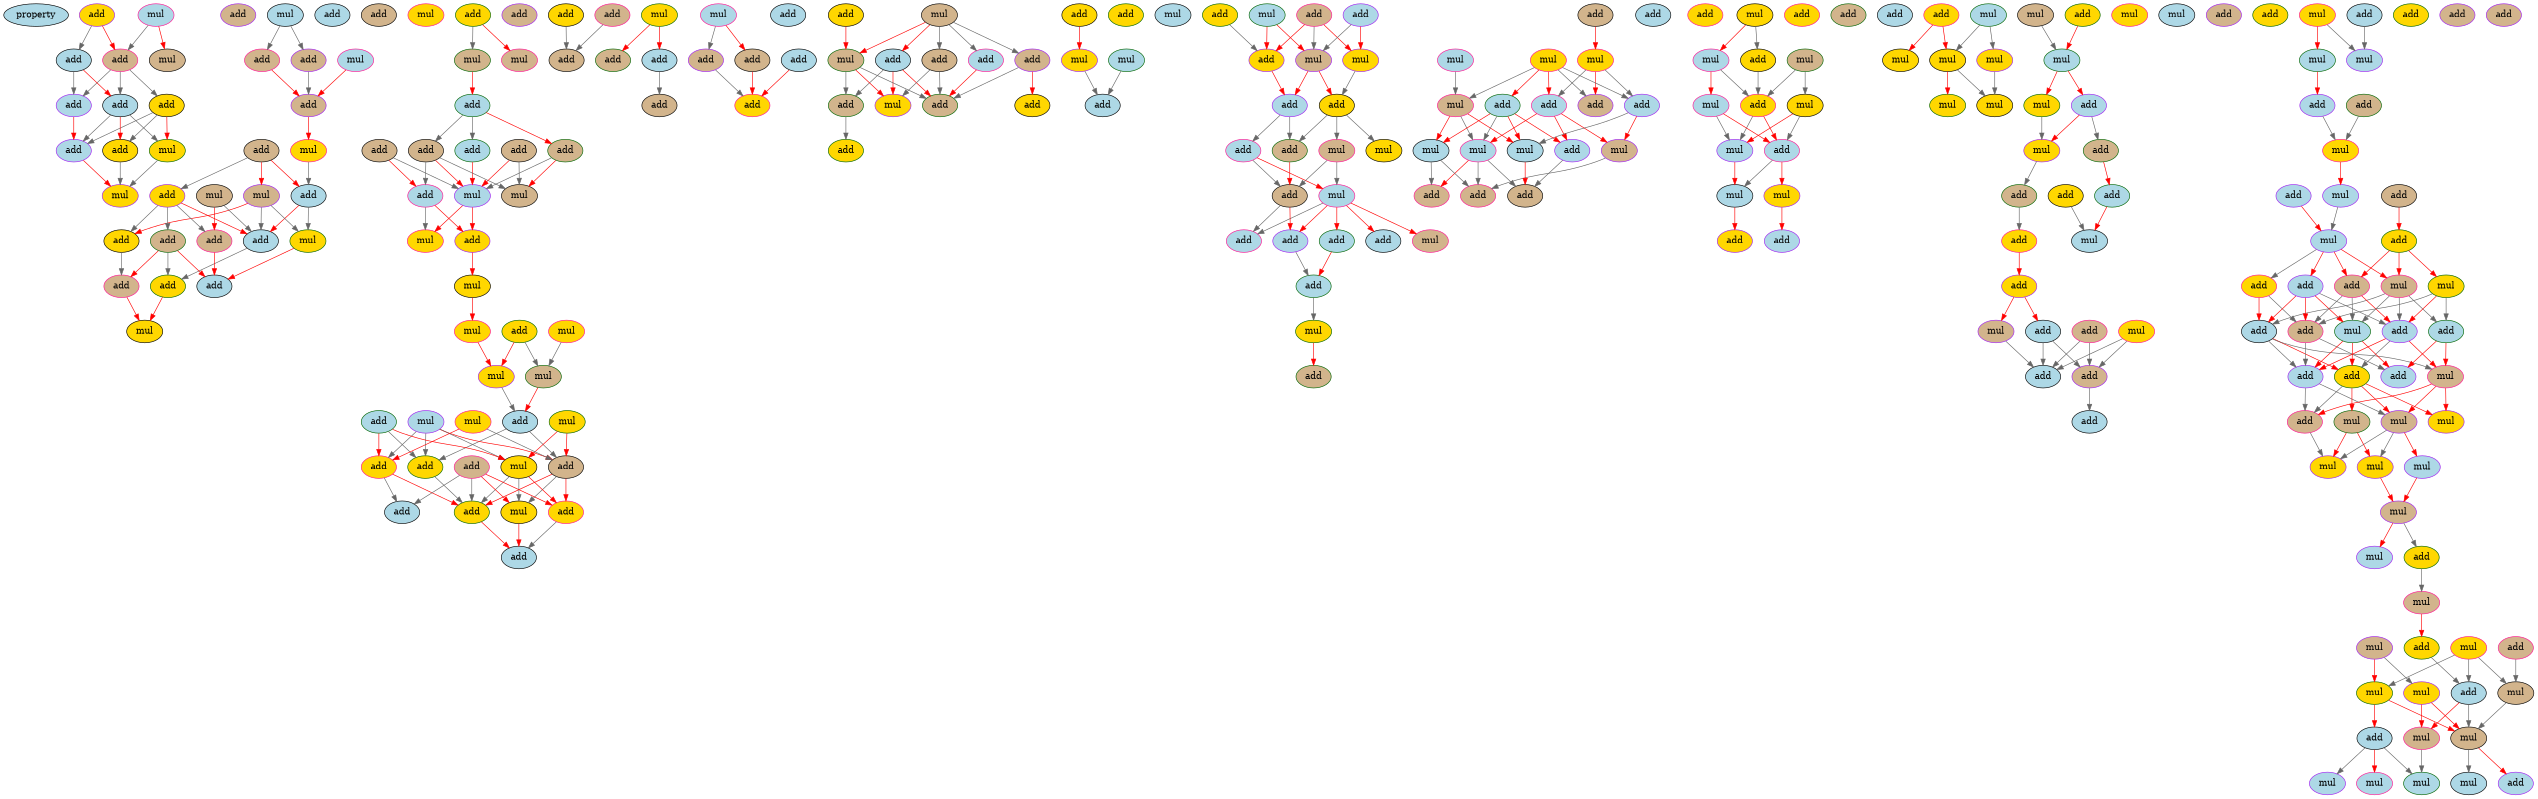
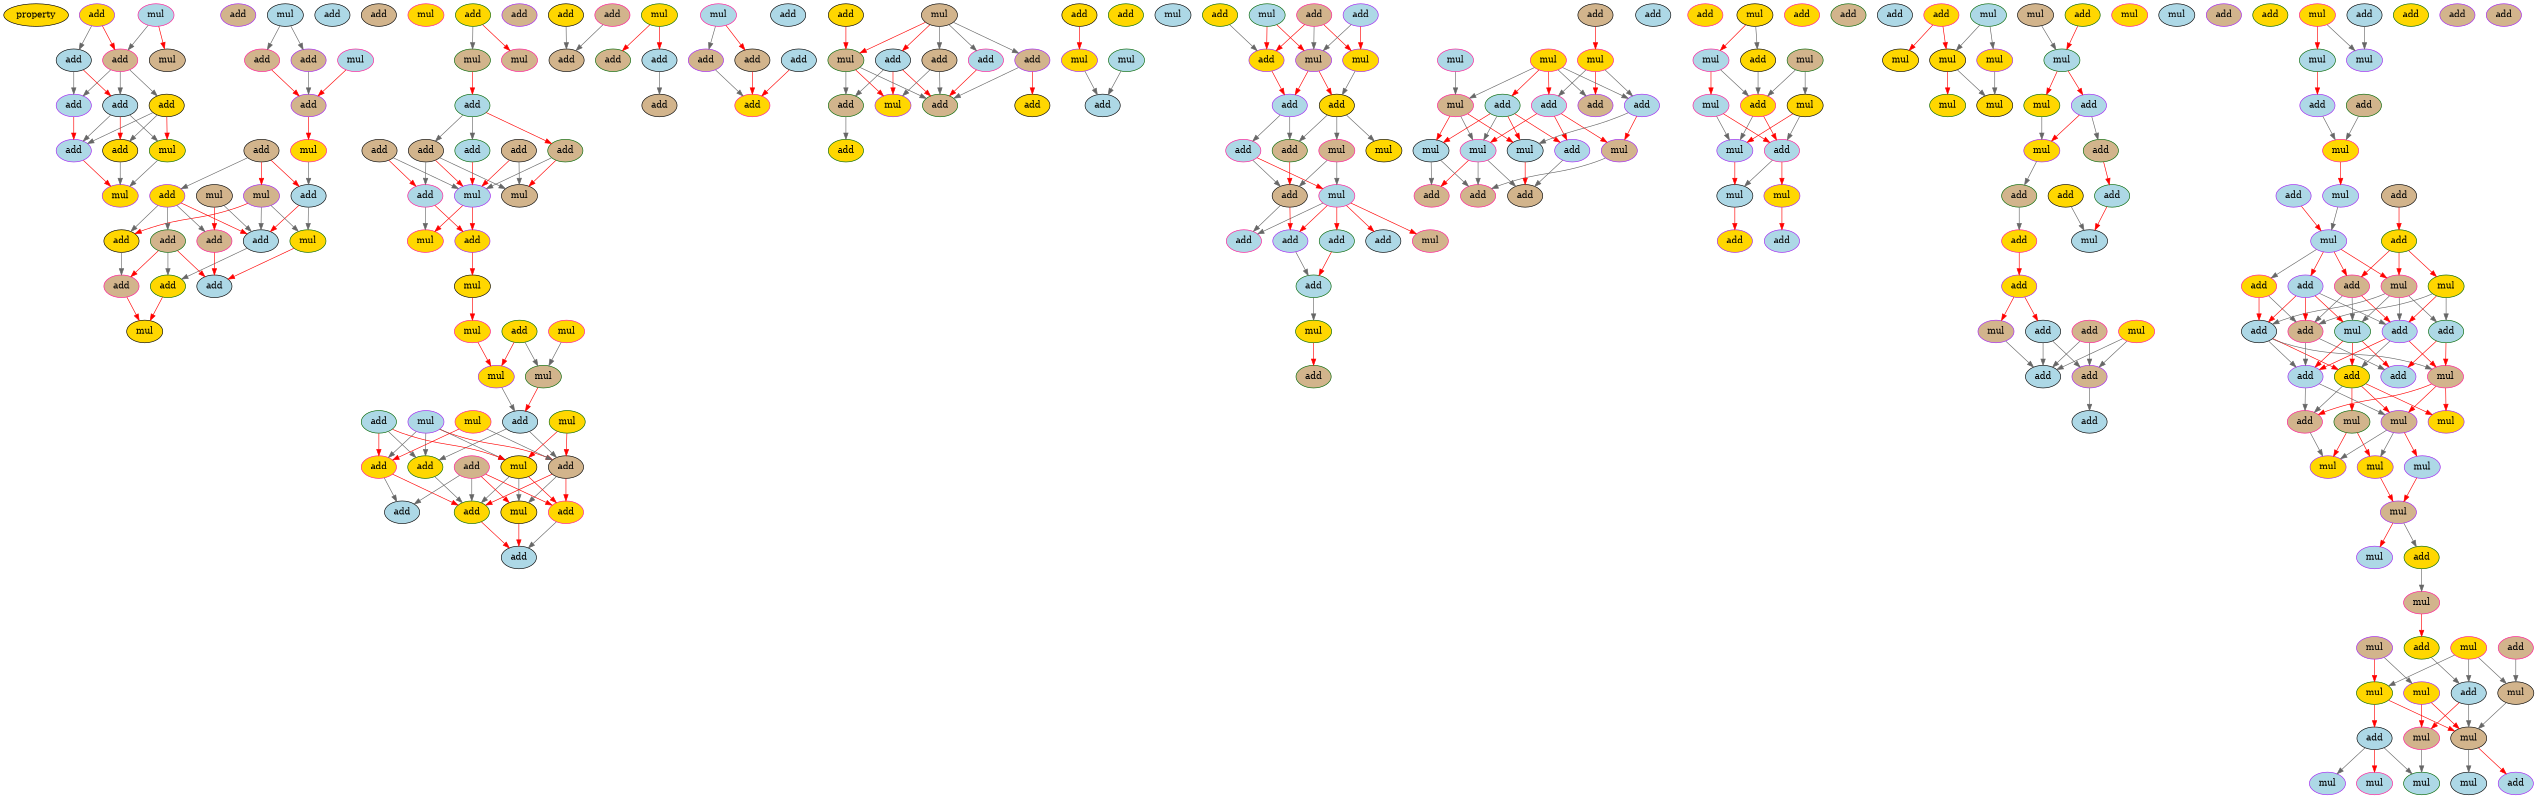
(36, 15) -> (36, 15)
